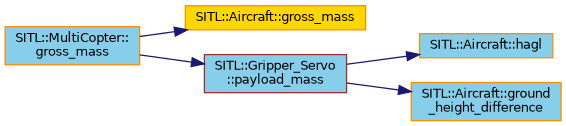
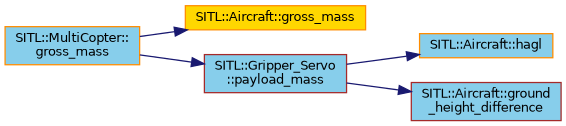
(486, 102) -> (486, 102)
